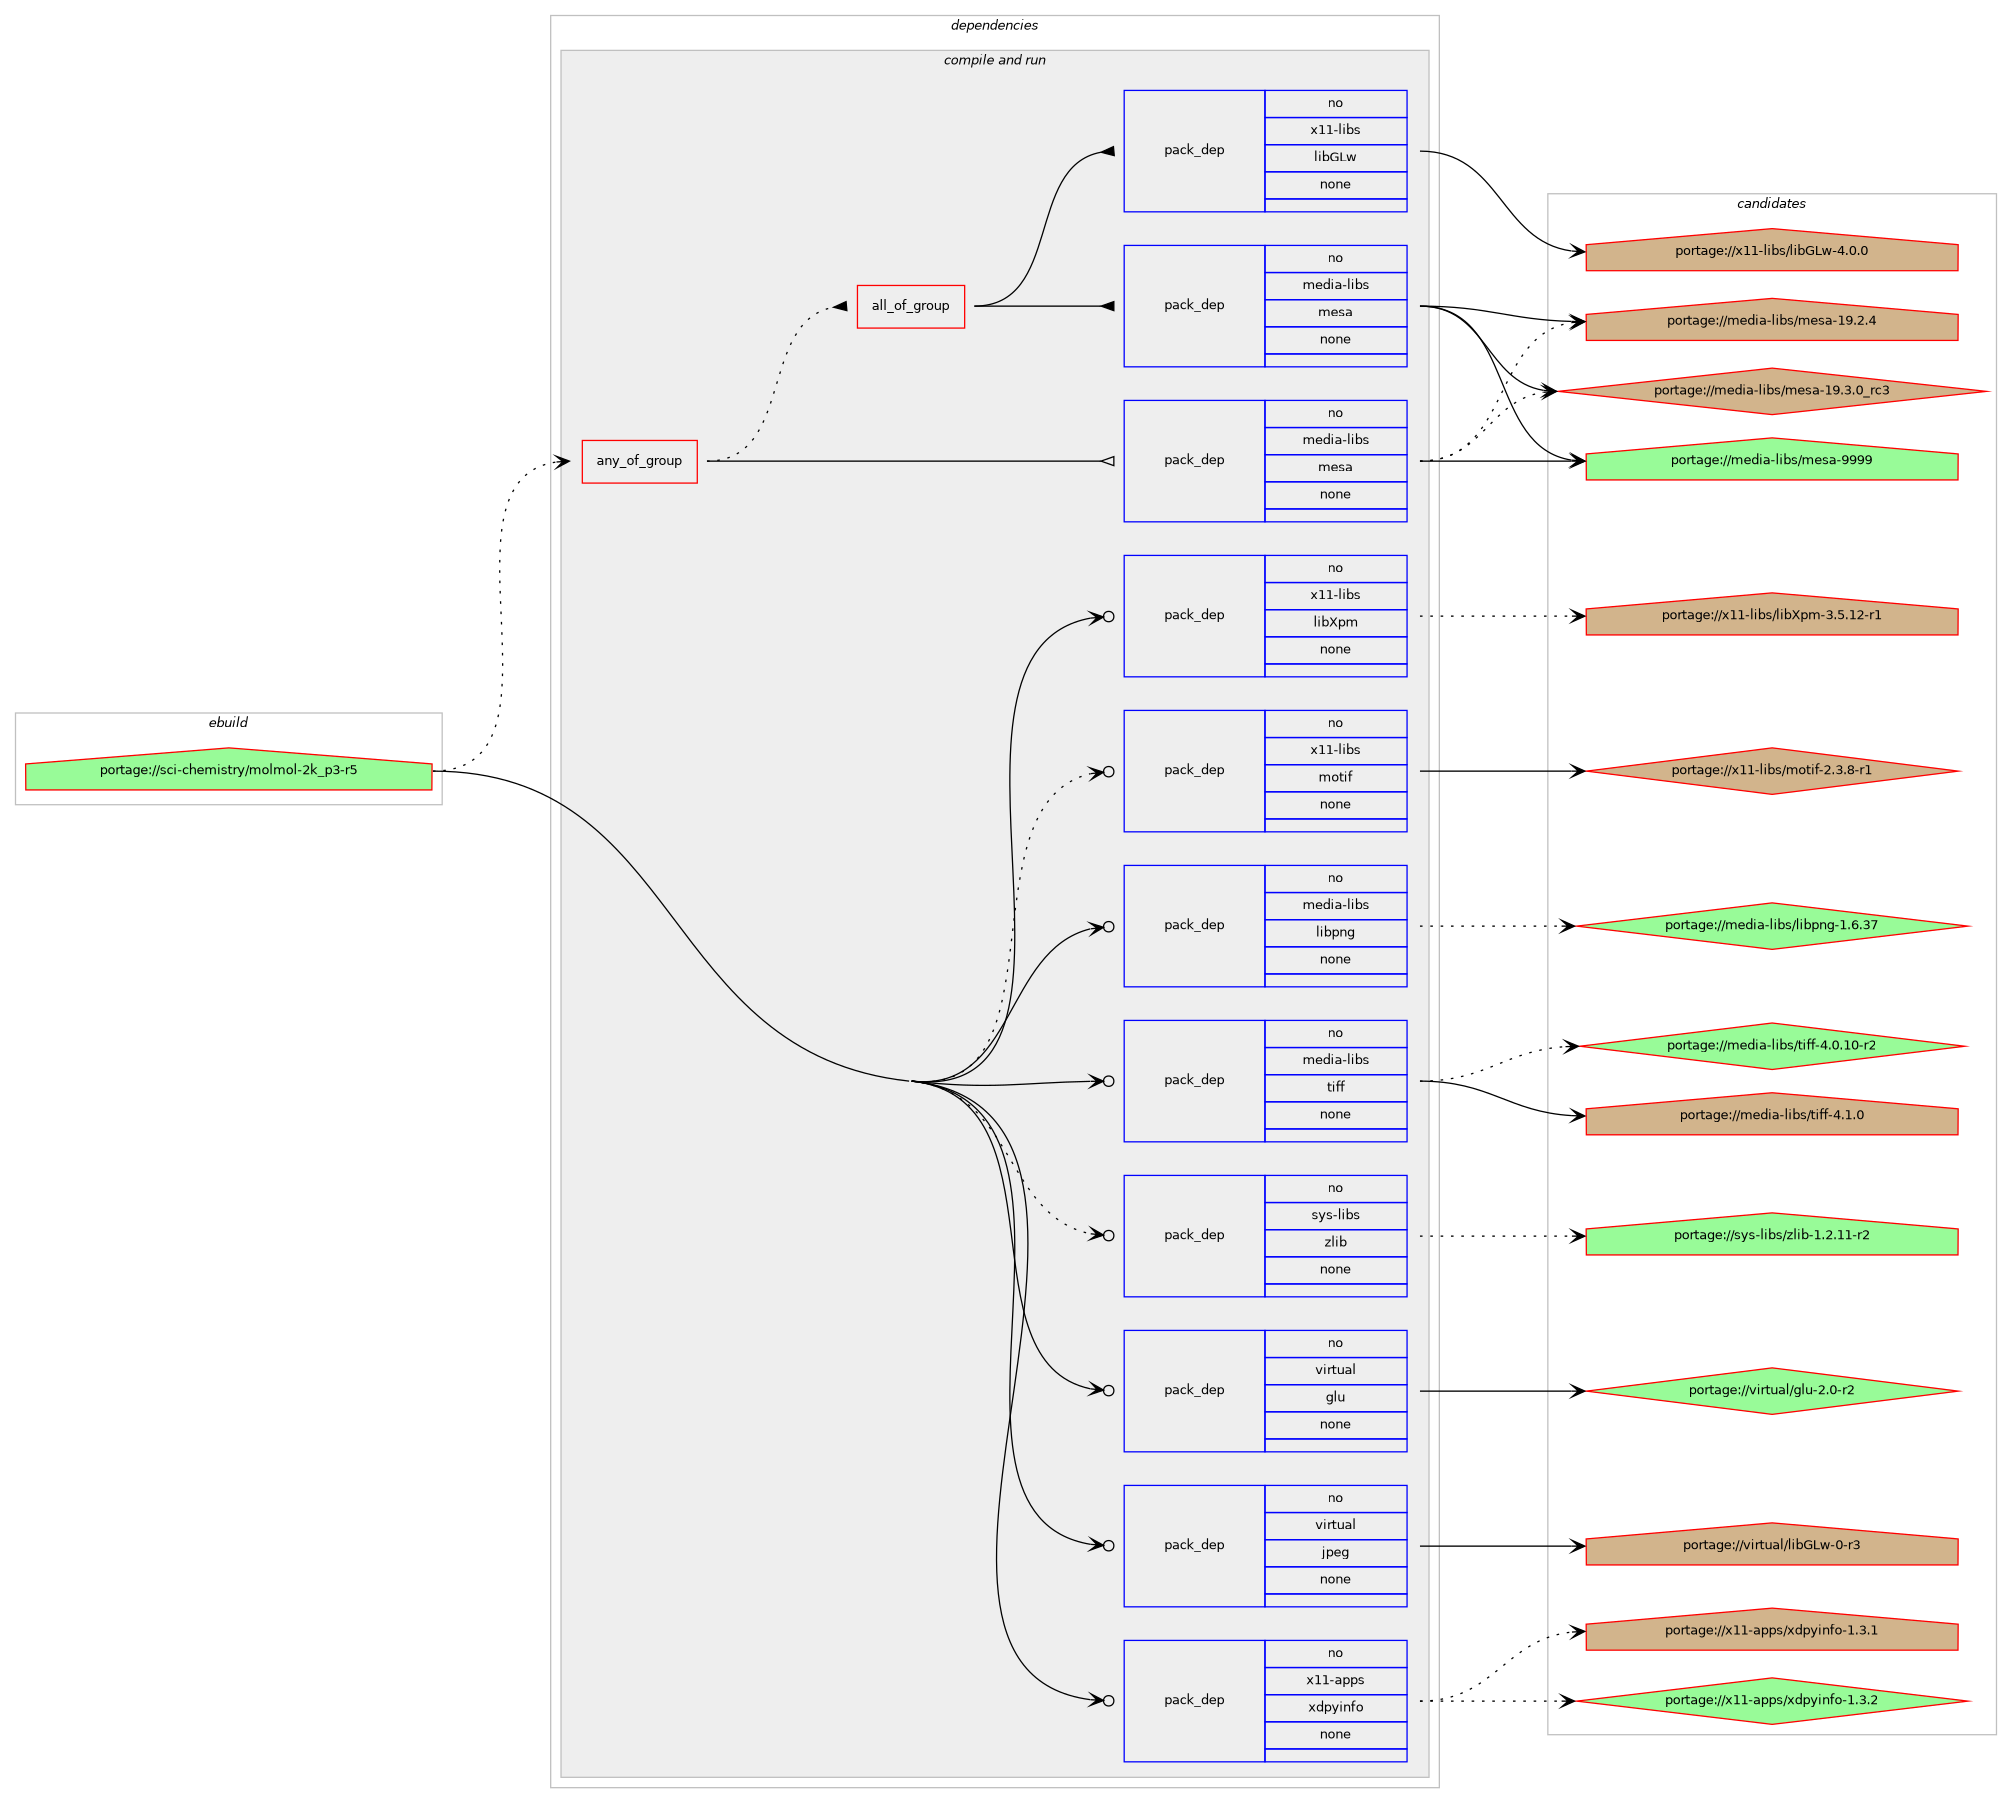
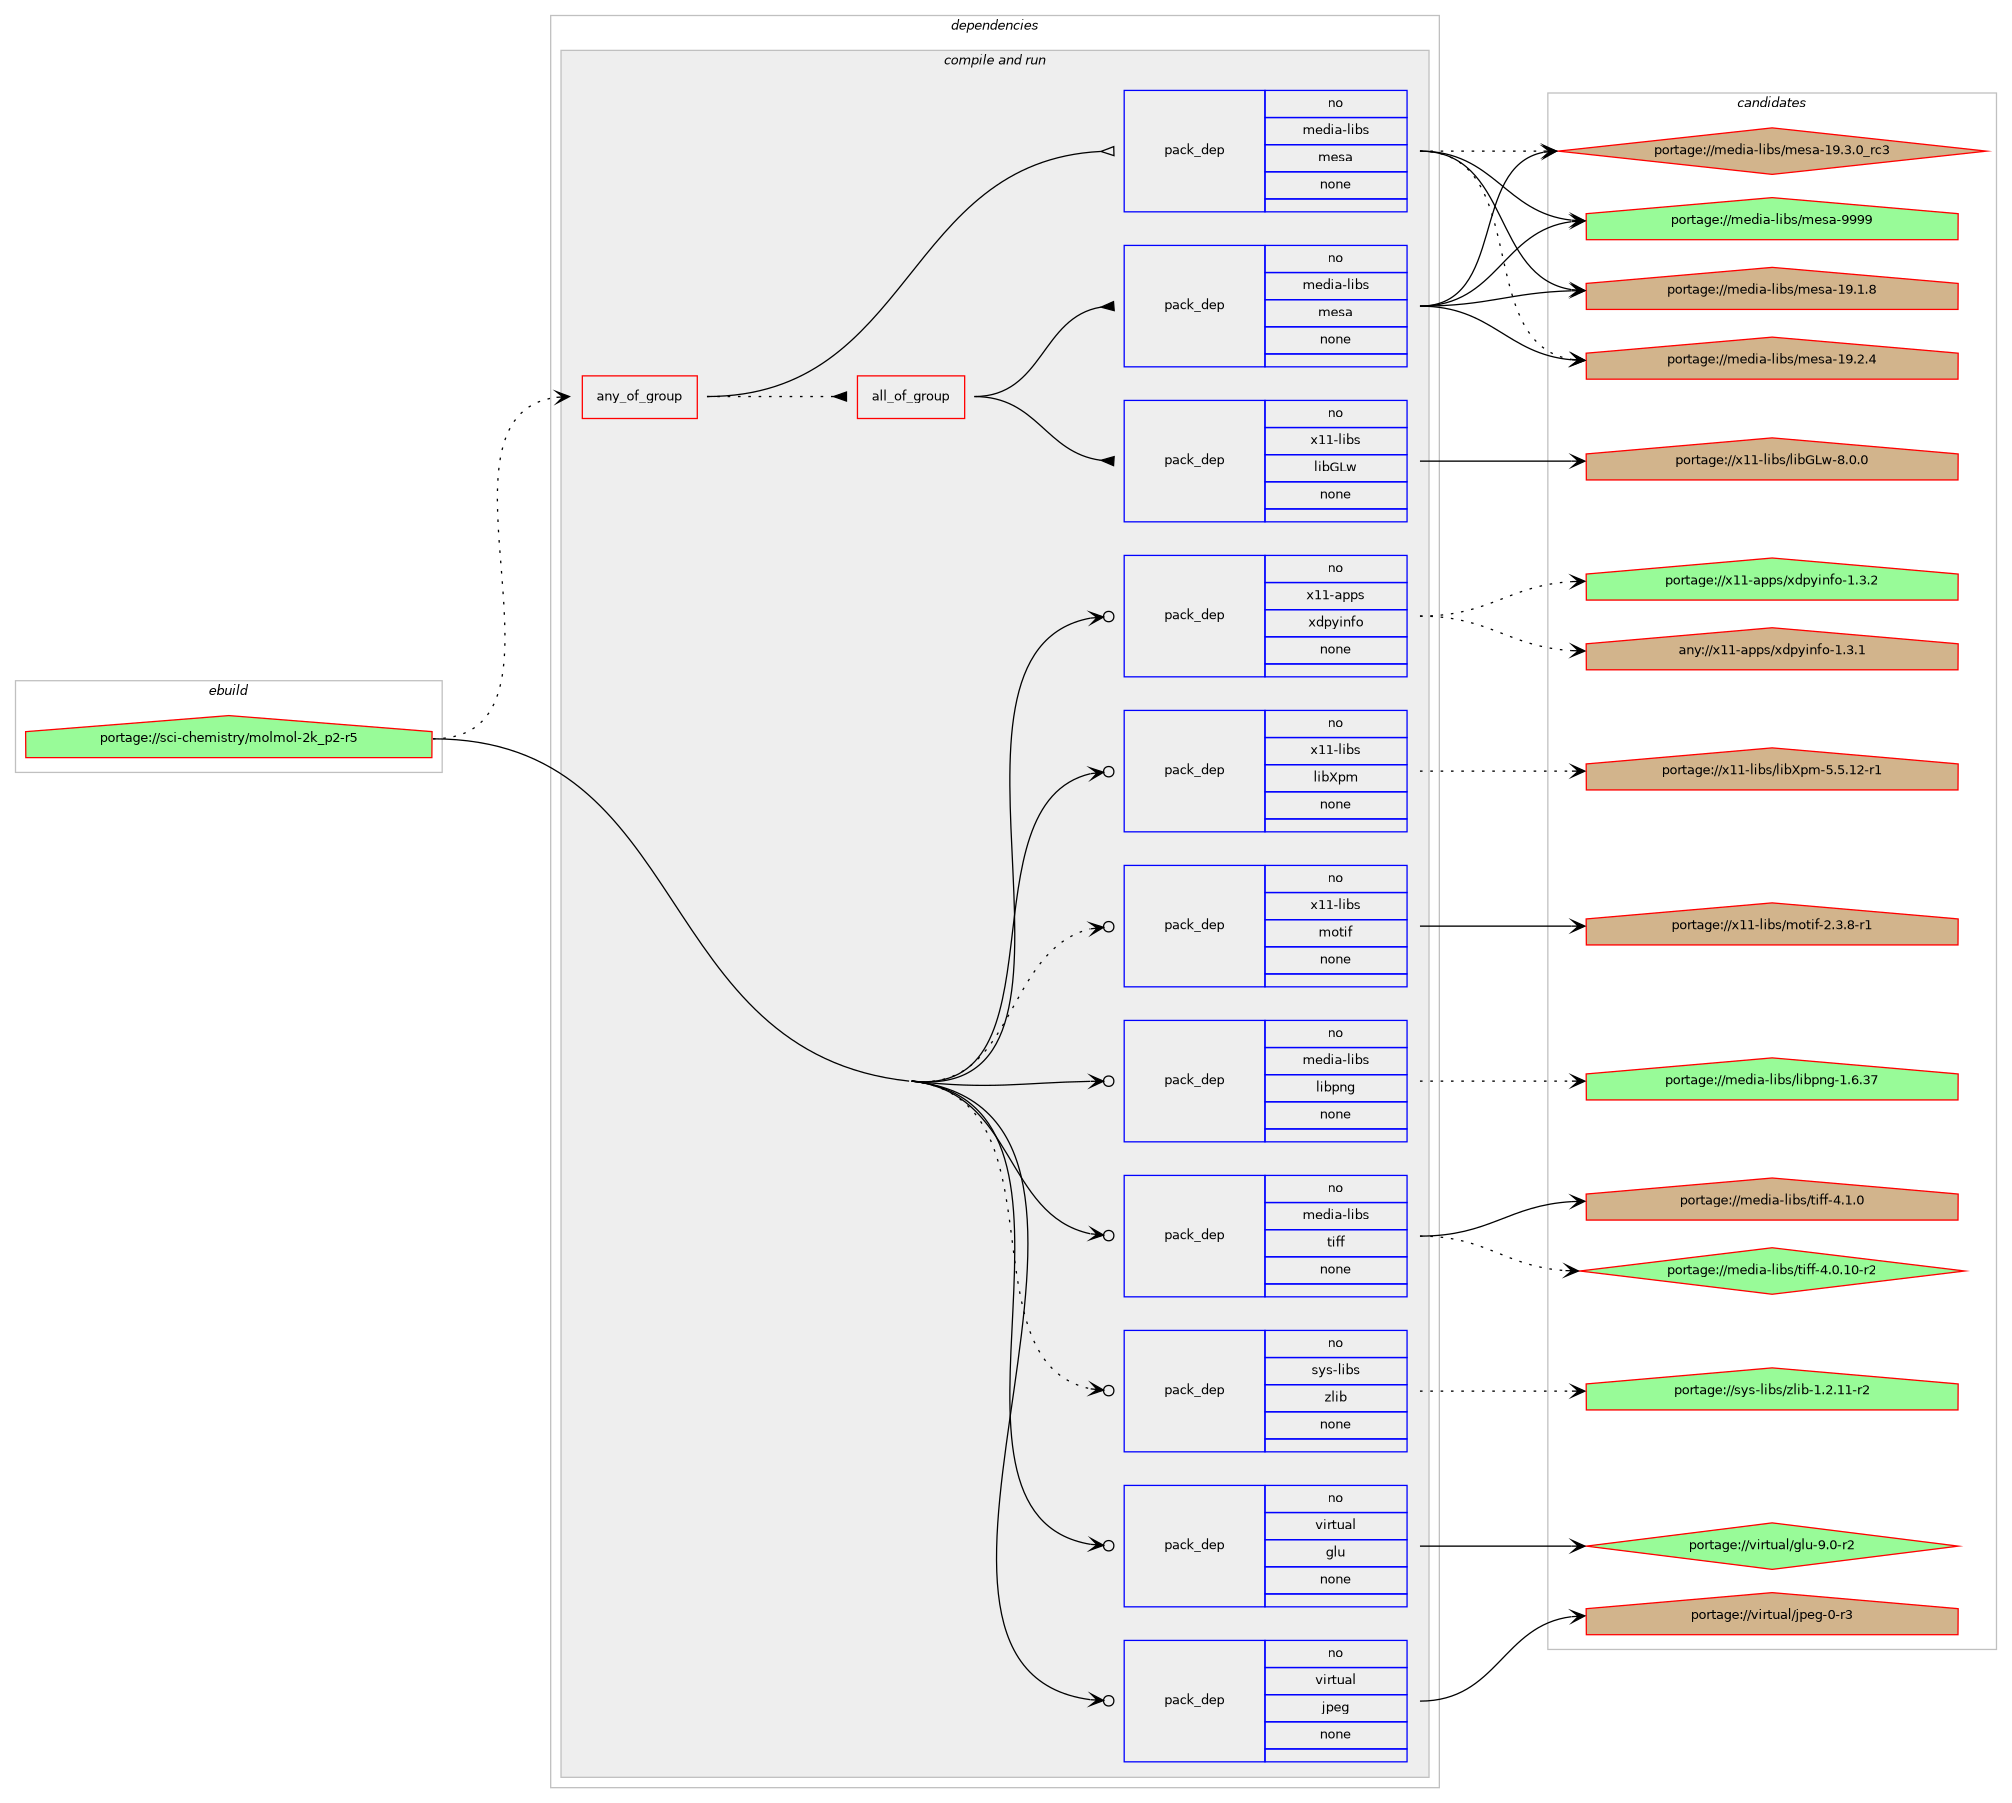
(1772, 252) -> (1772, 461)
none -> (1772, 291)
(1772, 616) -> (1772, 771)
(229, 771) -> (229, 739)
(1772, 771) -> (1772, 926)
(1772, 926) -> (1772, 1081)
(1772, 1391) -> (1772, 1546)
(1772, 1546) -> (1772, 1616)
(1772, 1631) -> (1772, 651)
(1772, 1701) -> (1772, 581)
